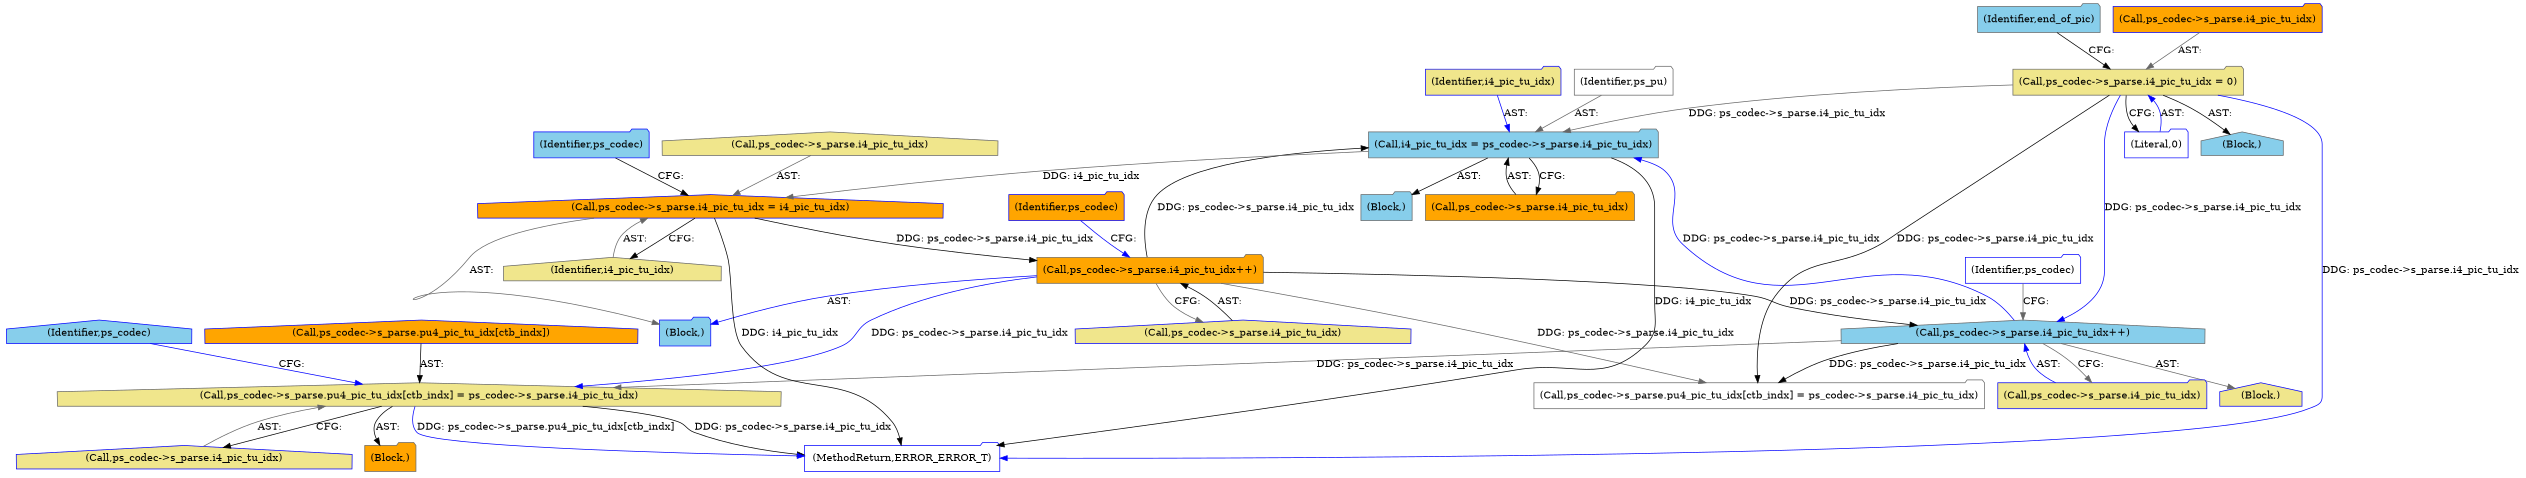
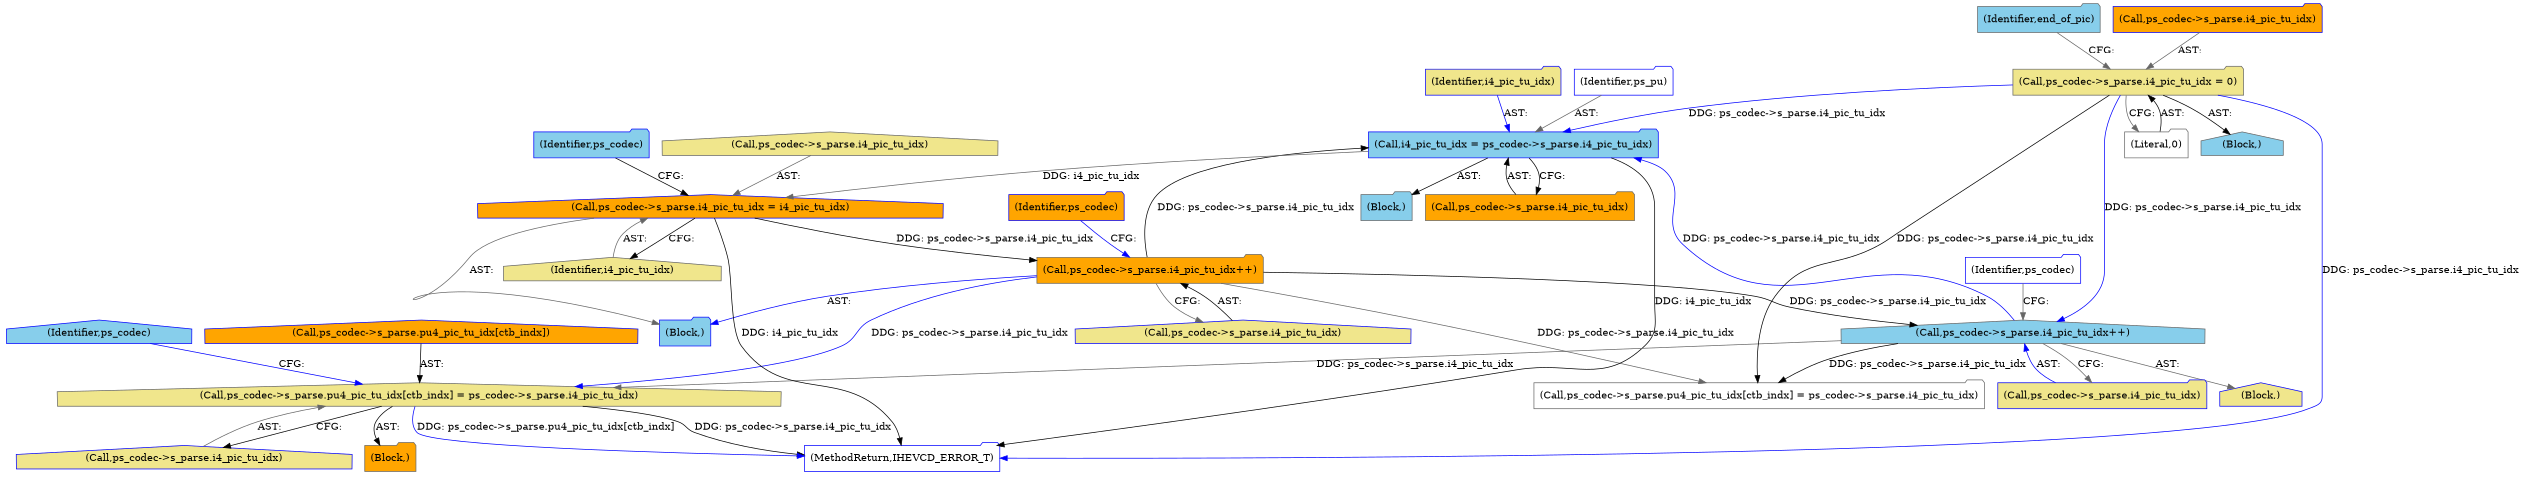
(2081, 49) -> (2081, 49)
(1624, 82) -> (1624, 82)
(1790, 97) -> (1790, 97)
(2127, 112) -> (2127, 112)
(2161, 115) -> (2161, 115)
(1513, 145) -> (1513, 145)
(2156, 145) -> (2156, 145)
(902, 458) -> (902, 458)
